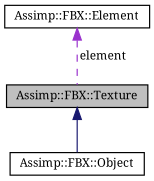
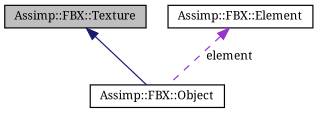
(77, 63) -> (194, 61)
